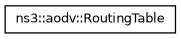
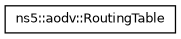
(90, 19) -> (90, 19)
